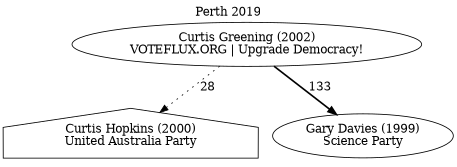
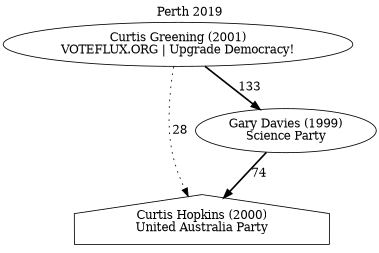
(247, 44) -> (178, 44)
none -> (248, 172)
